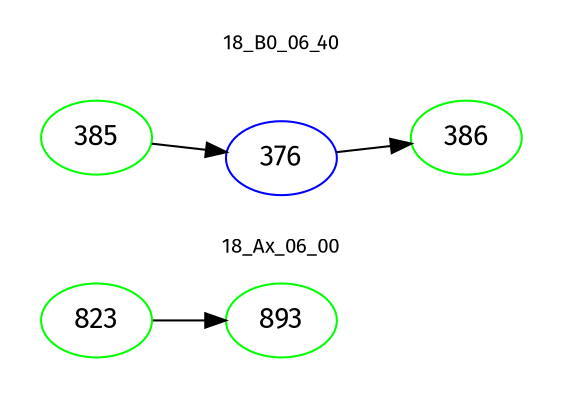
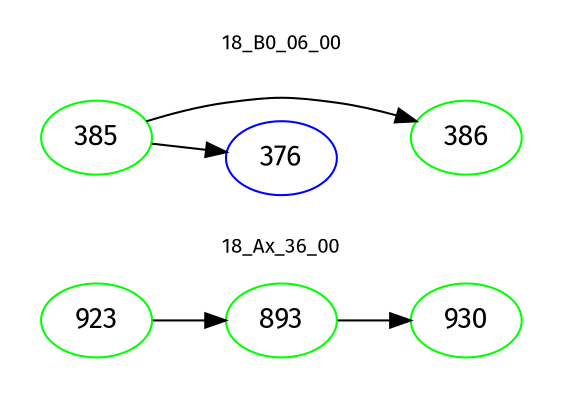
(281, 44) -> (281, 44)
(364, 149) -> (271, 98)
(281, 248) -> (281, 248)
(97, 320) -> (97, 320)
none -> (466, 320)
